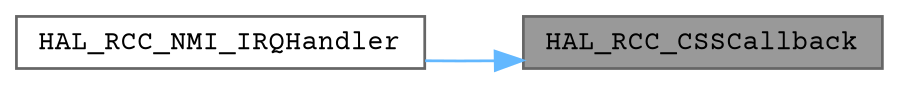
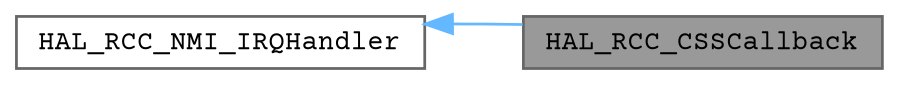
(460, 61) -> (488, 24)
